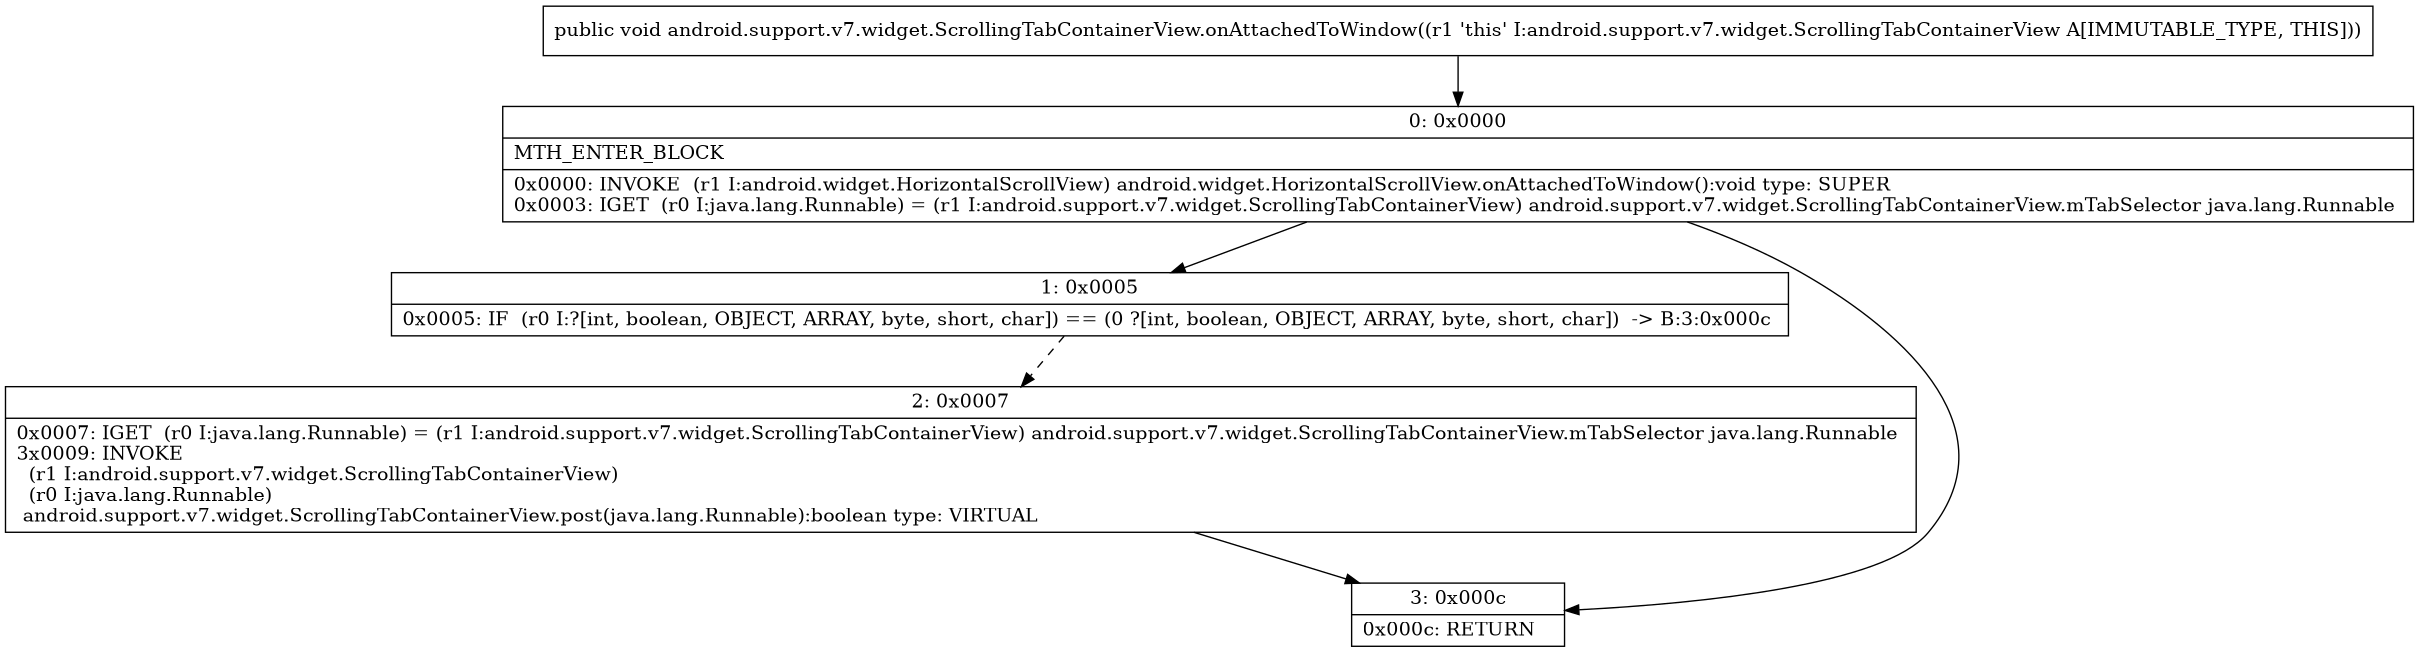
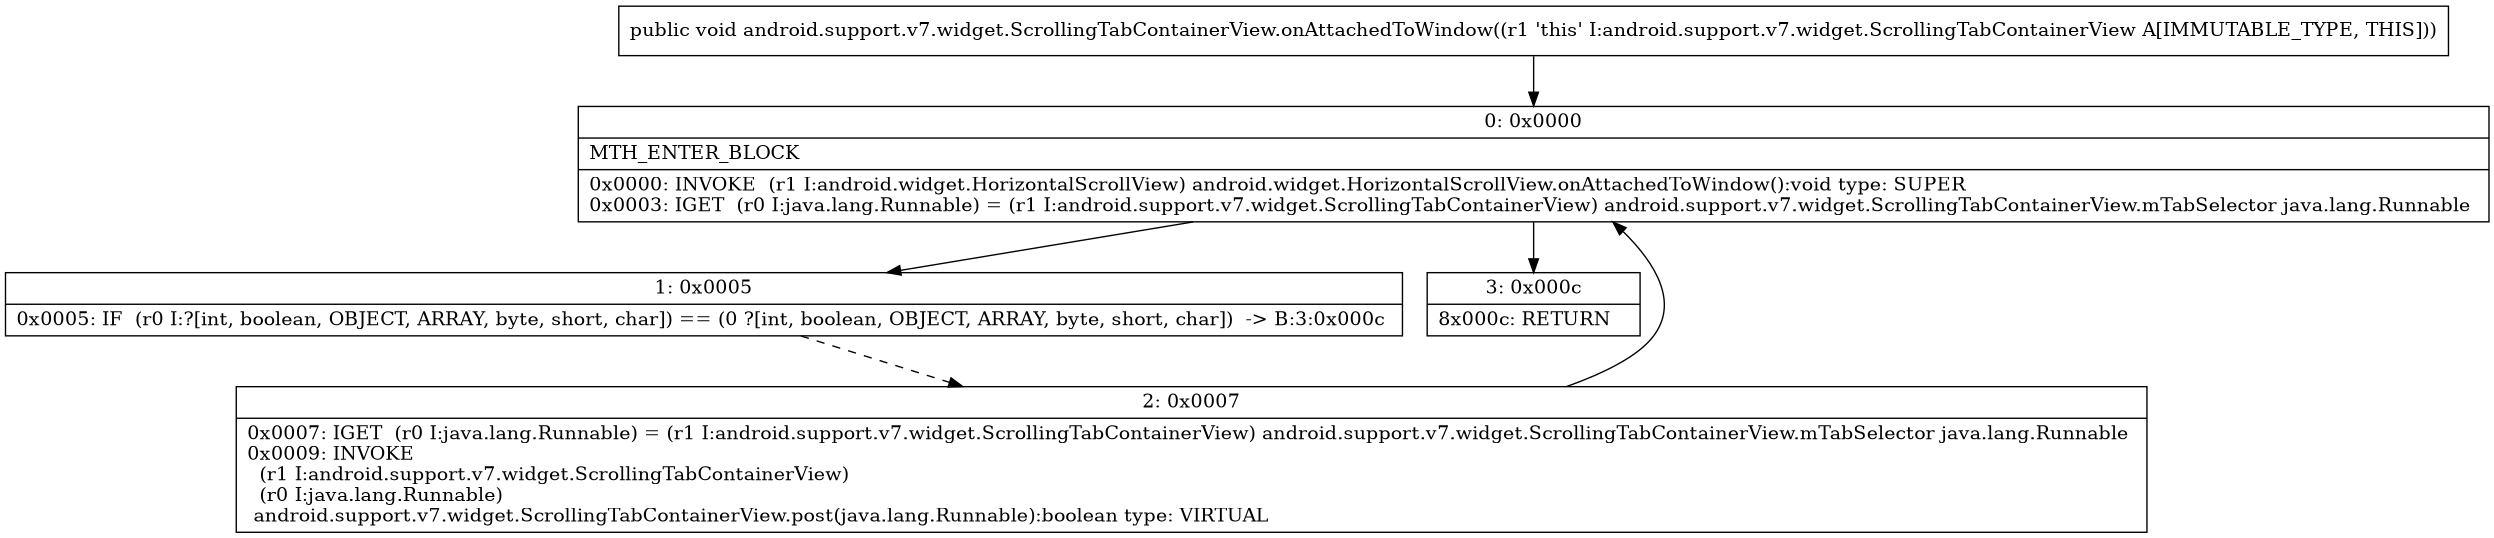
(106, 454) -> (337, 454)
(1270, 556) -> (1658, 328)
(1458, 630) -> (1534, 319)
